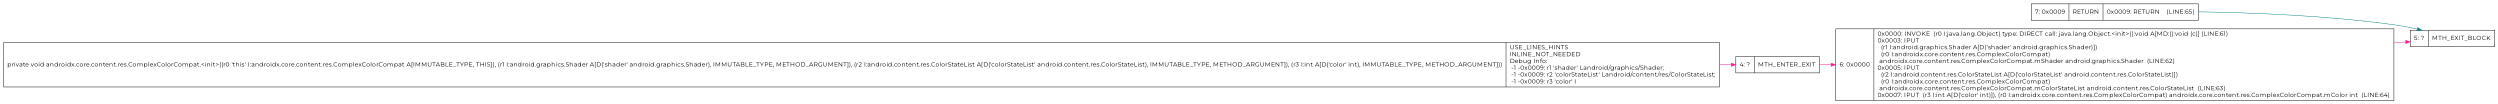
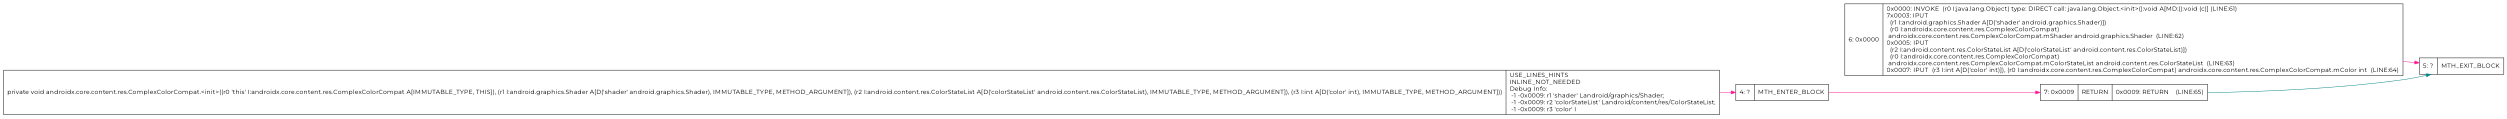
(1900, 41) -> (1909, 16)
(1787, 64) -> (1791, 92)
(1825, 65) -> (1932, 92)
